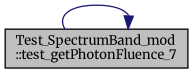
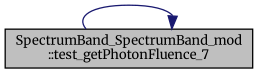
(97, 49) -> (129, 49)
